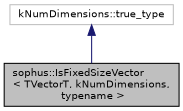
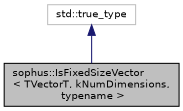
(92, 15) -> (92, 15)
